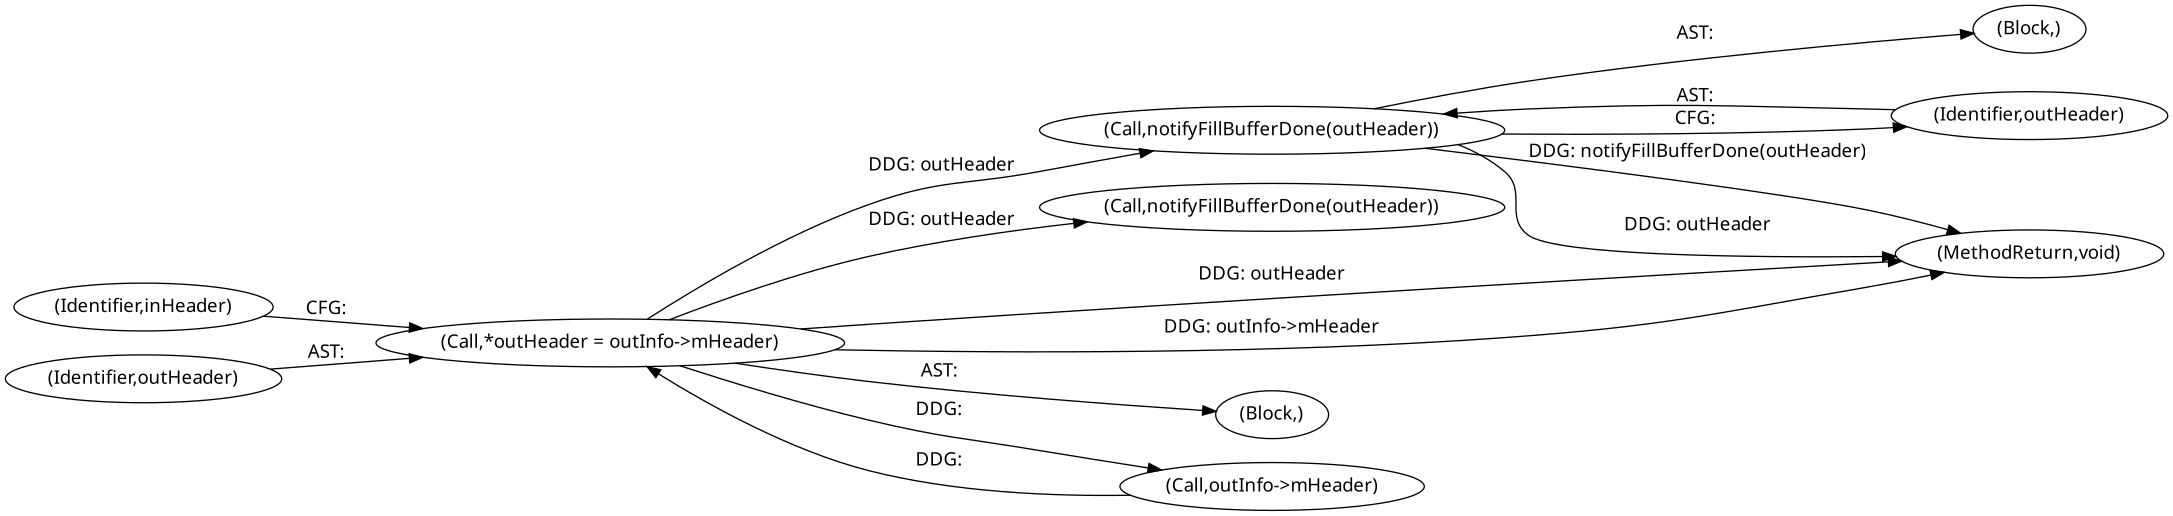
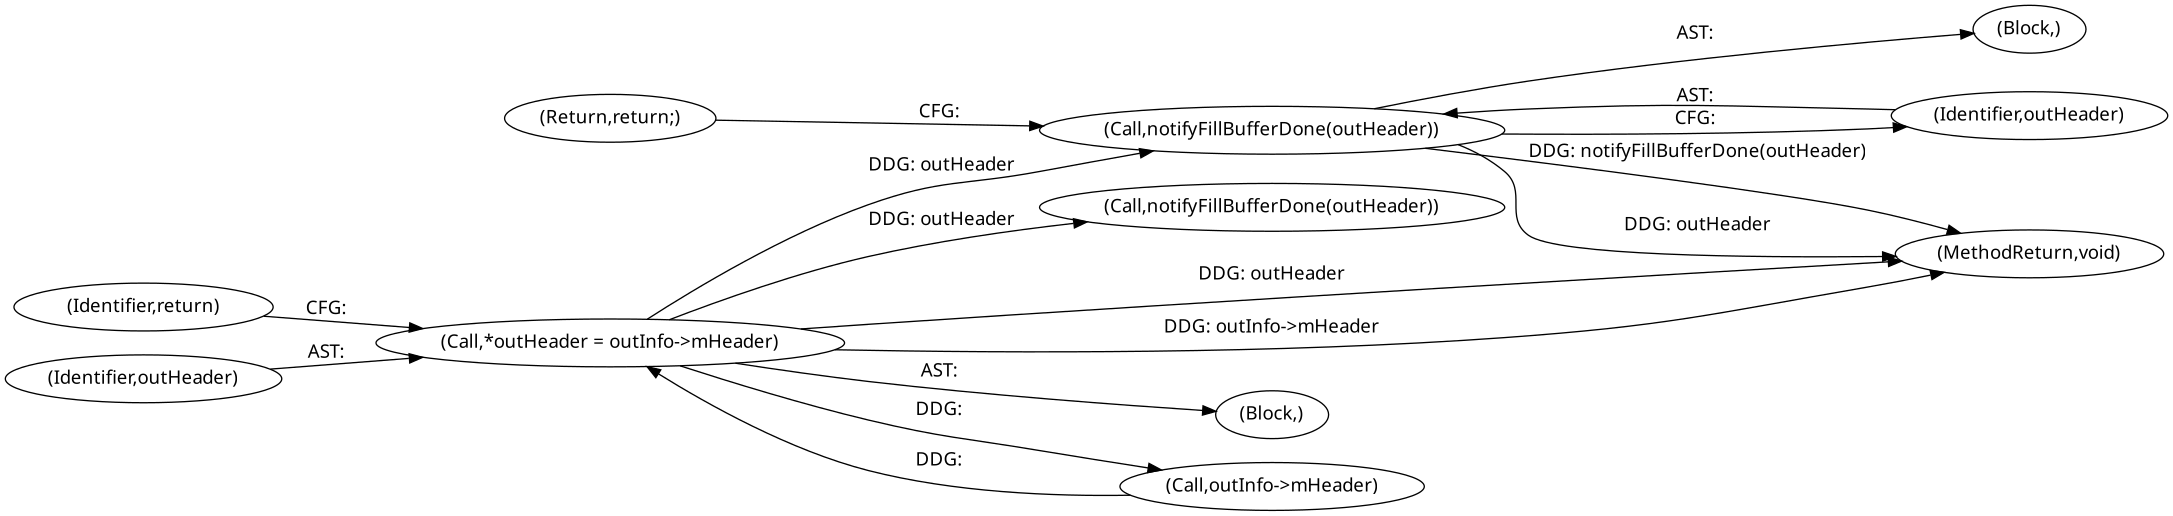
none -> (610, 118)
(144, 307) -> (144, 307)
